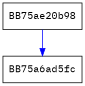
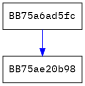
(42, 39) -> (42, 39)
